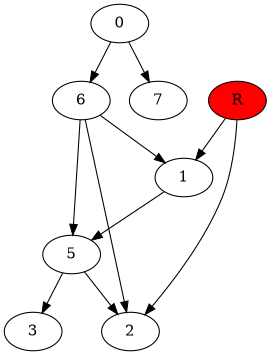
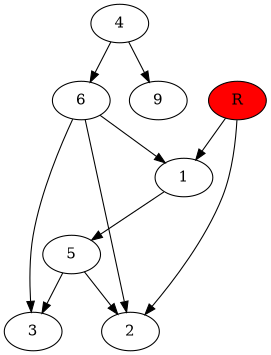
(120, 24) -> (120, 24)
(158, 101) -> (158, 101)
(77, 172) -> (40, 208)
